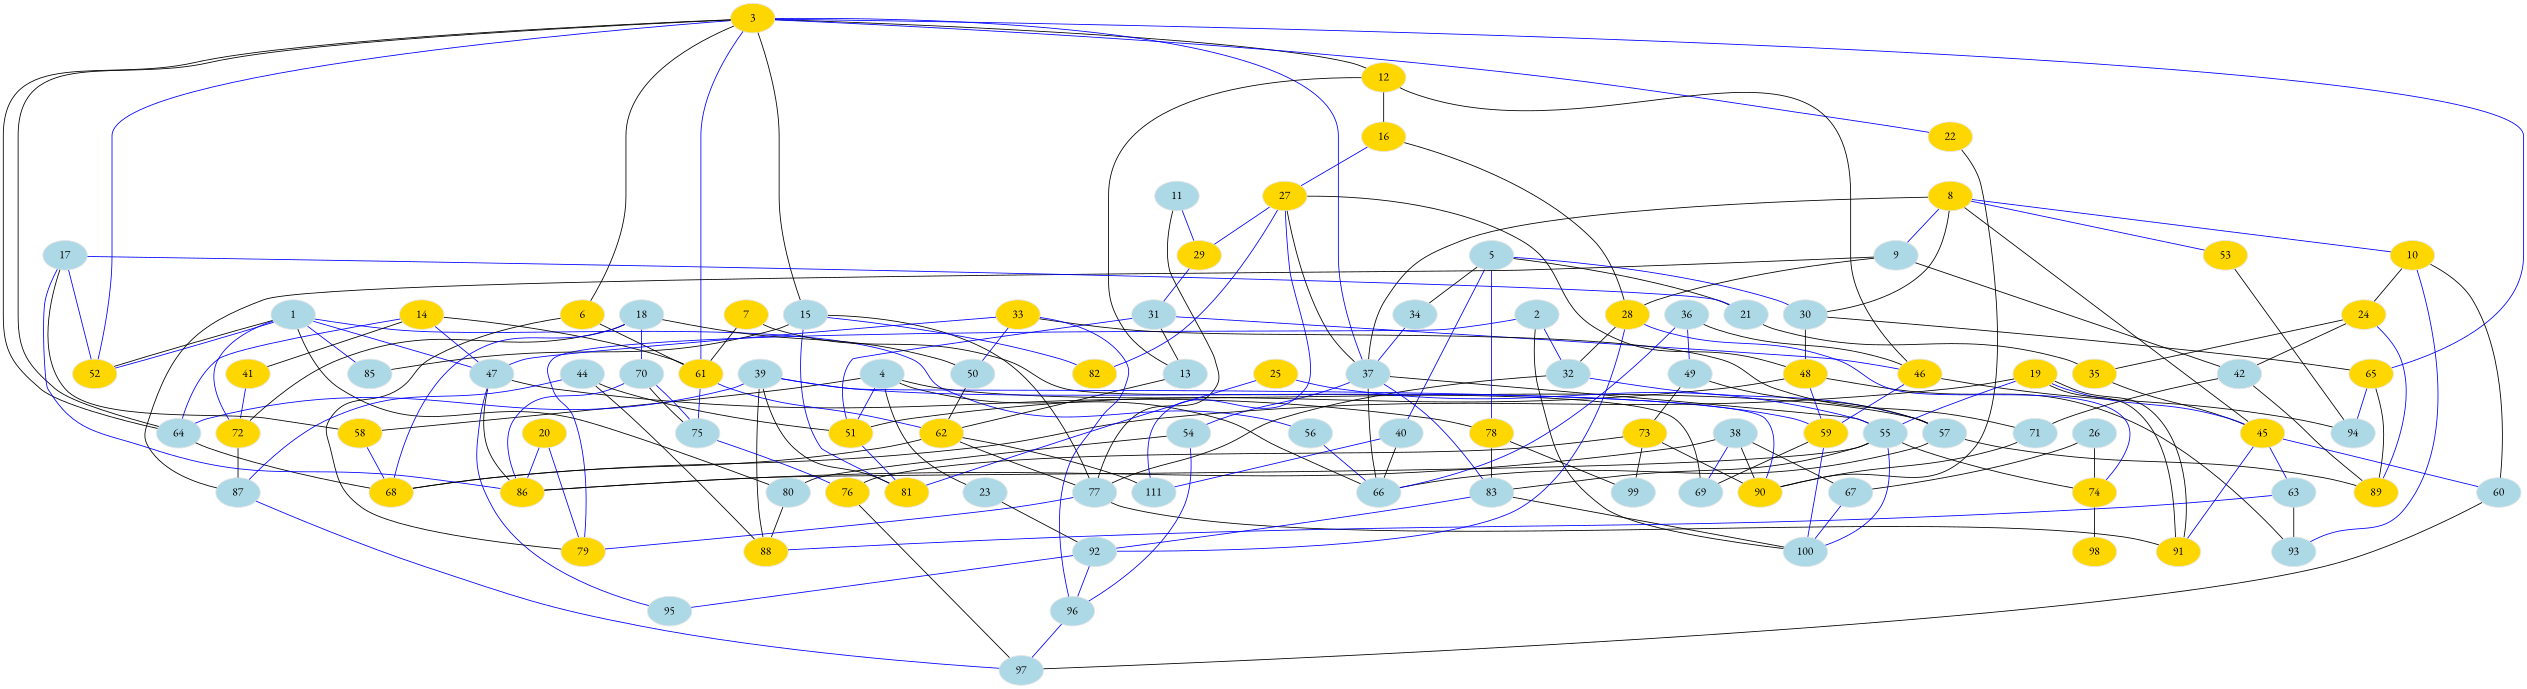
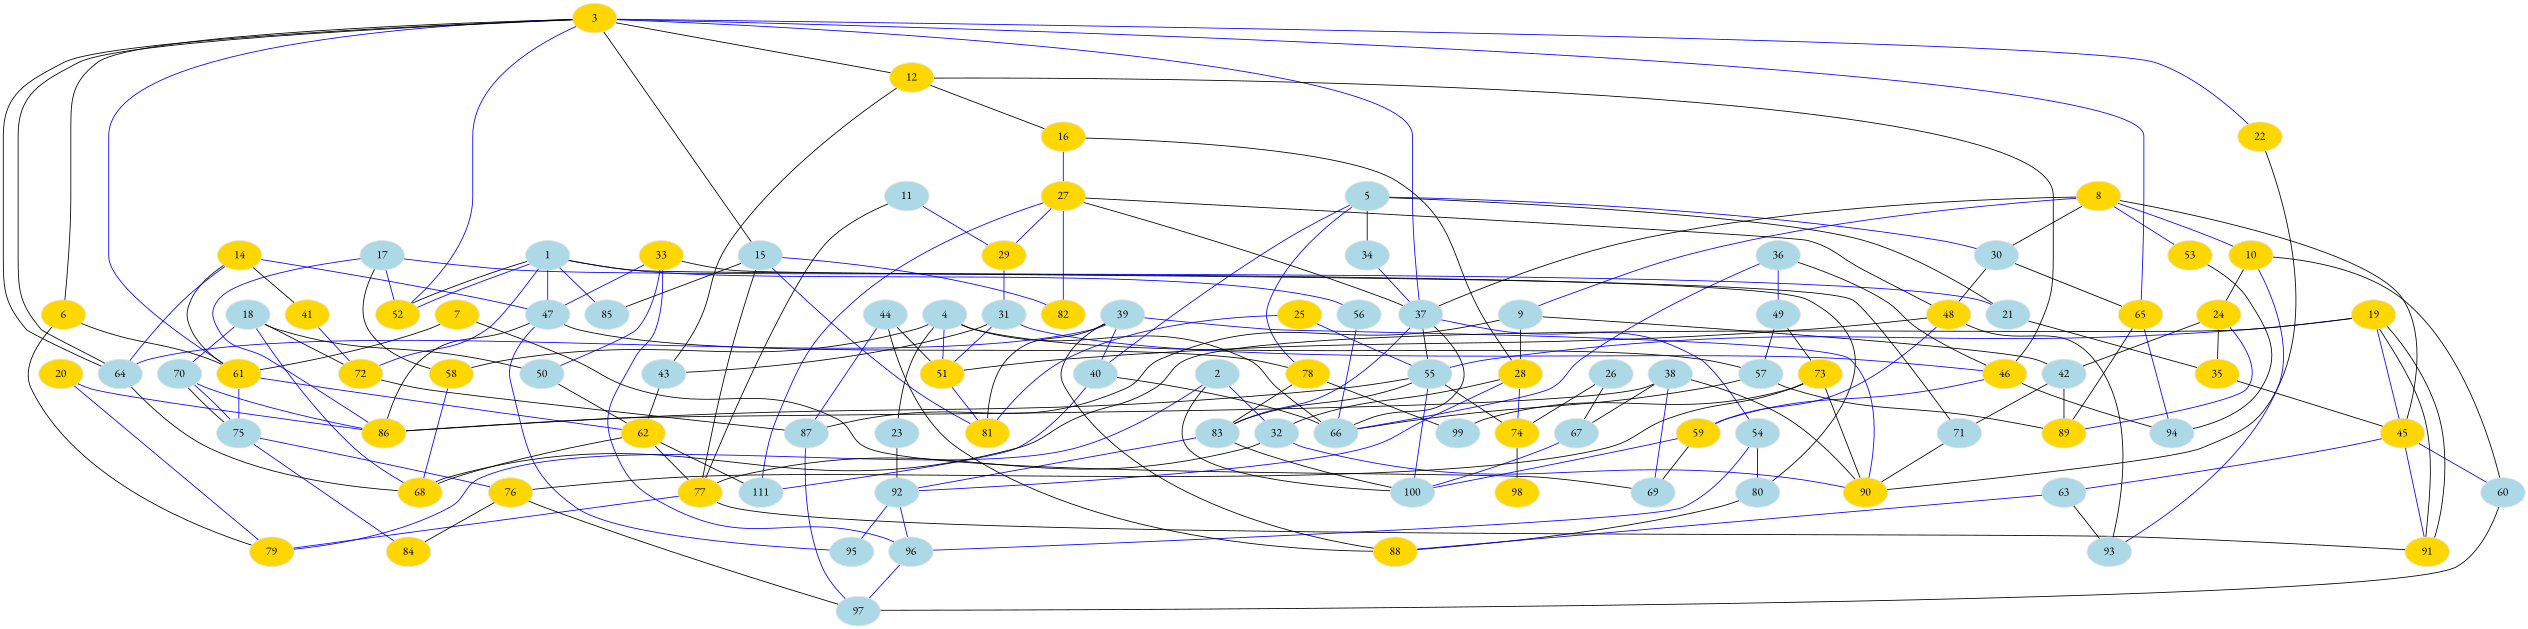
(1185, 374) -> (664, 374)
(1296, 394) -> (1109, 344)
(1760, 396) -> (1568, 472)
(1095, 493) -> (700, 493)
none -> (409, 552)
